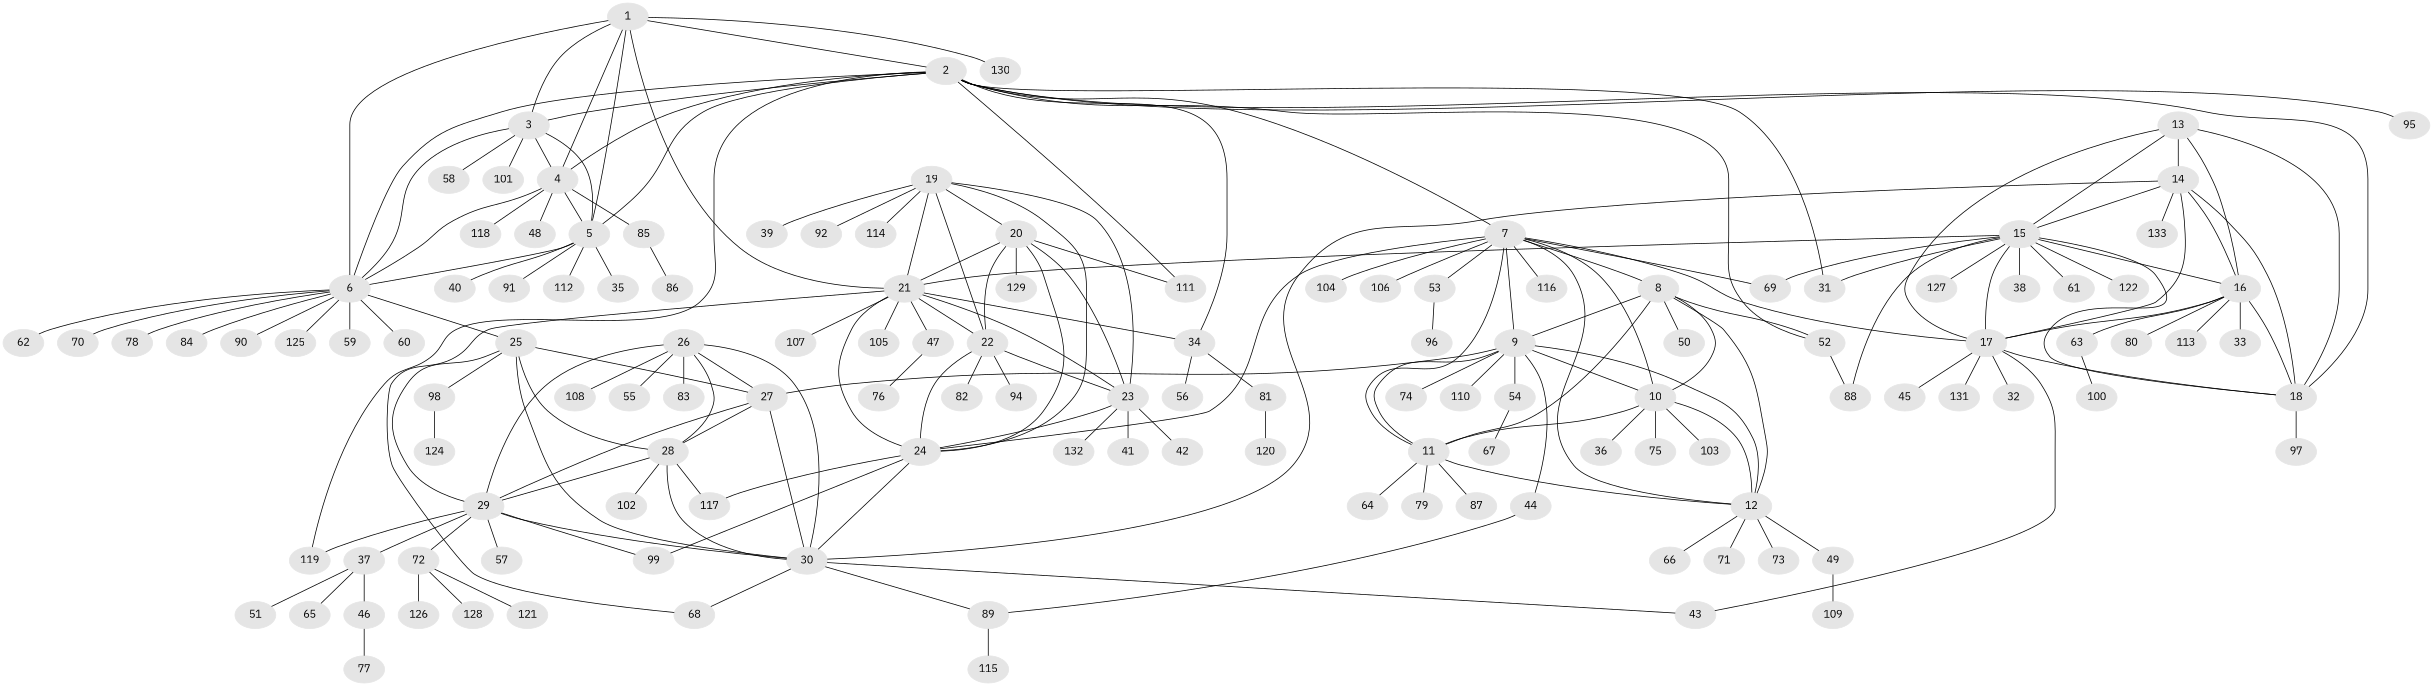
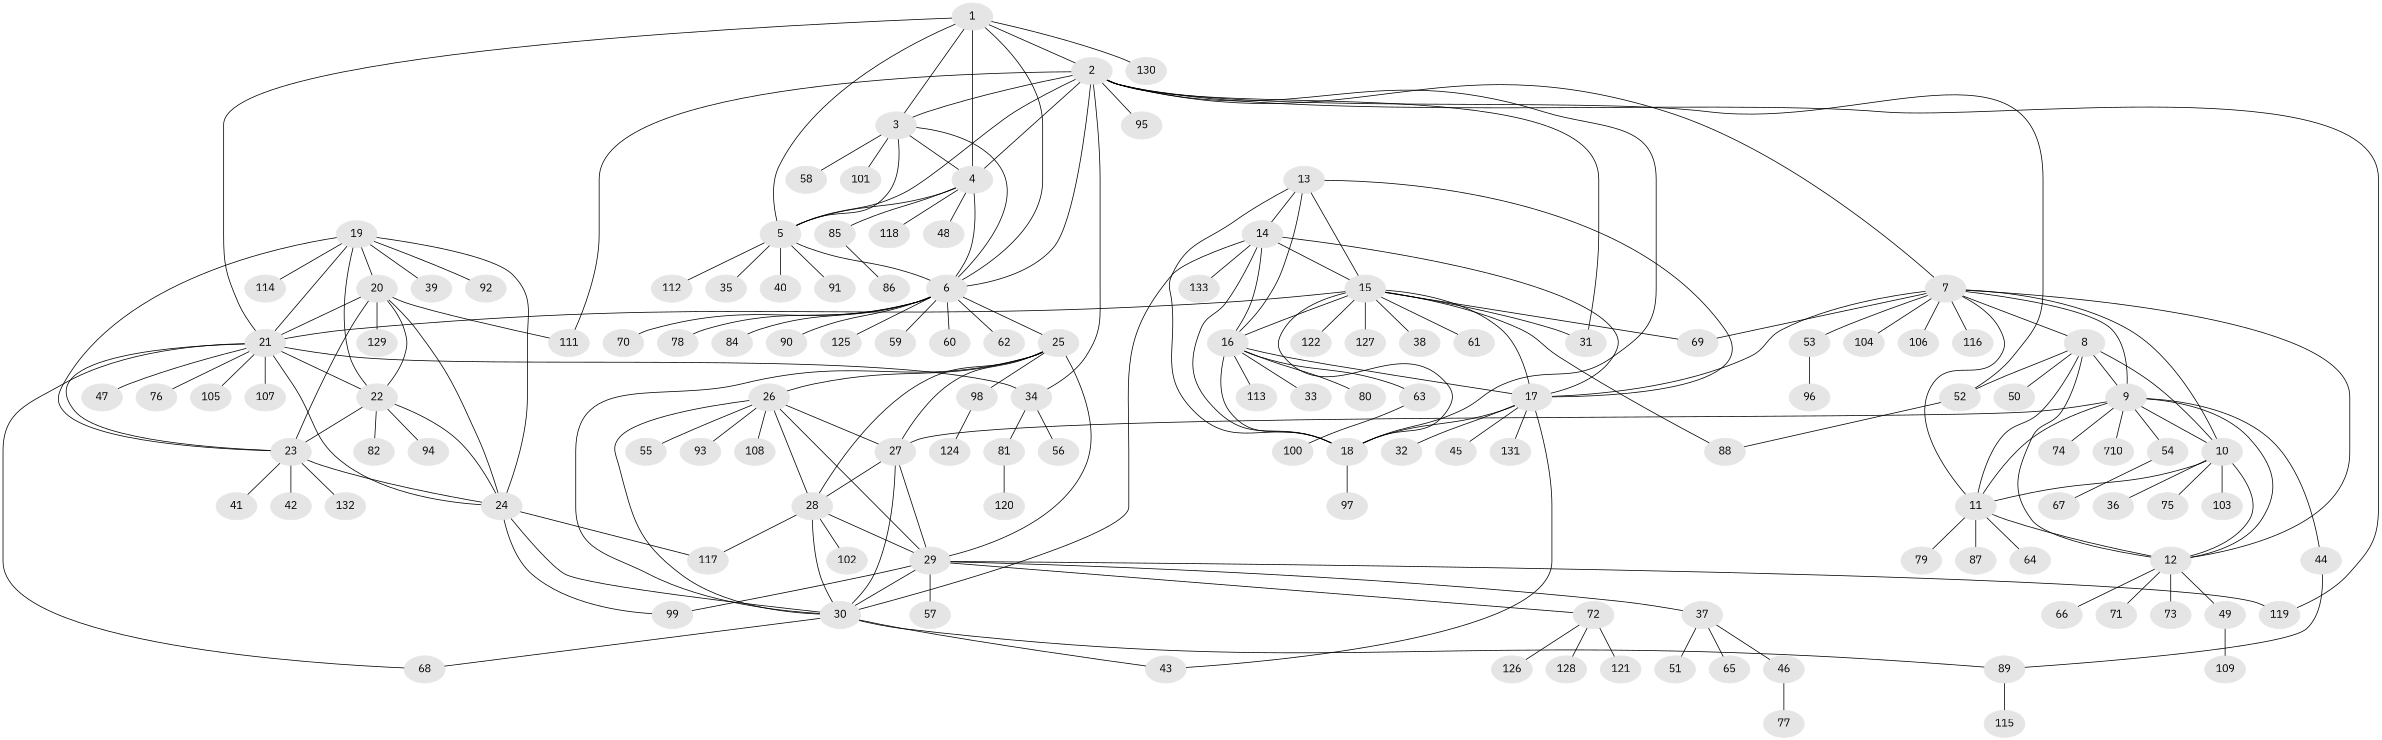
(1246, 367) -> none
(906, 370) -> (211, 370)
none -> (870, 376)
(684, 397) -> (700, 452)
(1460, 397) -> (2113, 452)
